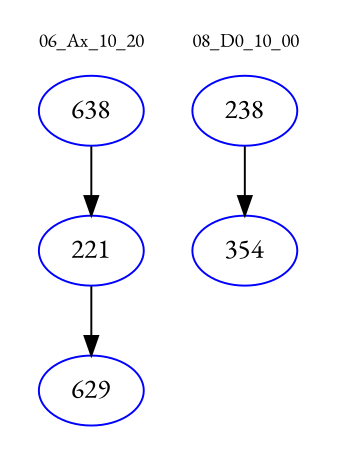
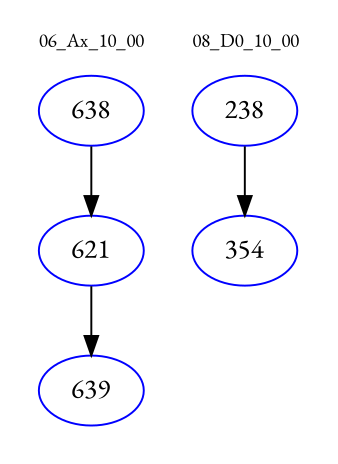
(92, 42) -> (92, 42)
(91, 251) -> (91, 251)
(91, 391) -> (91, 391)
